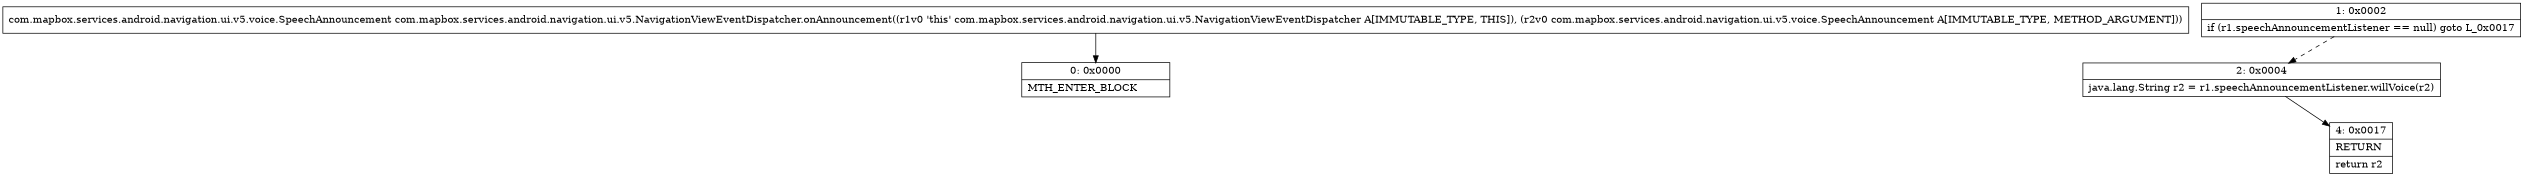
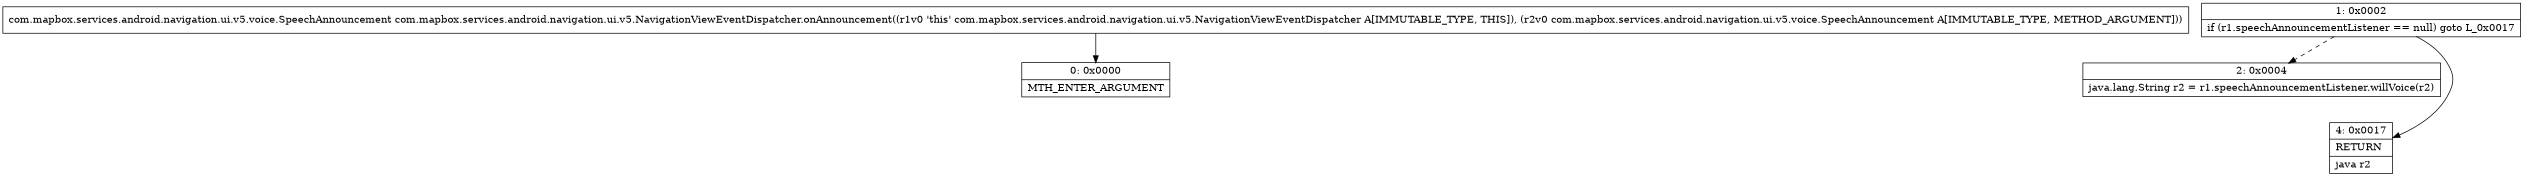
(1083, 88) -> (1096, 88)
(2304, 109) -> (2450, 90)
(2359, 165) -> (2353, 165)
